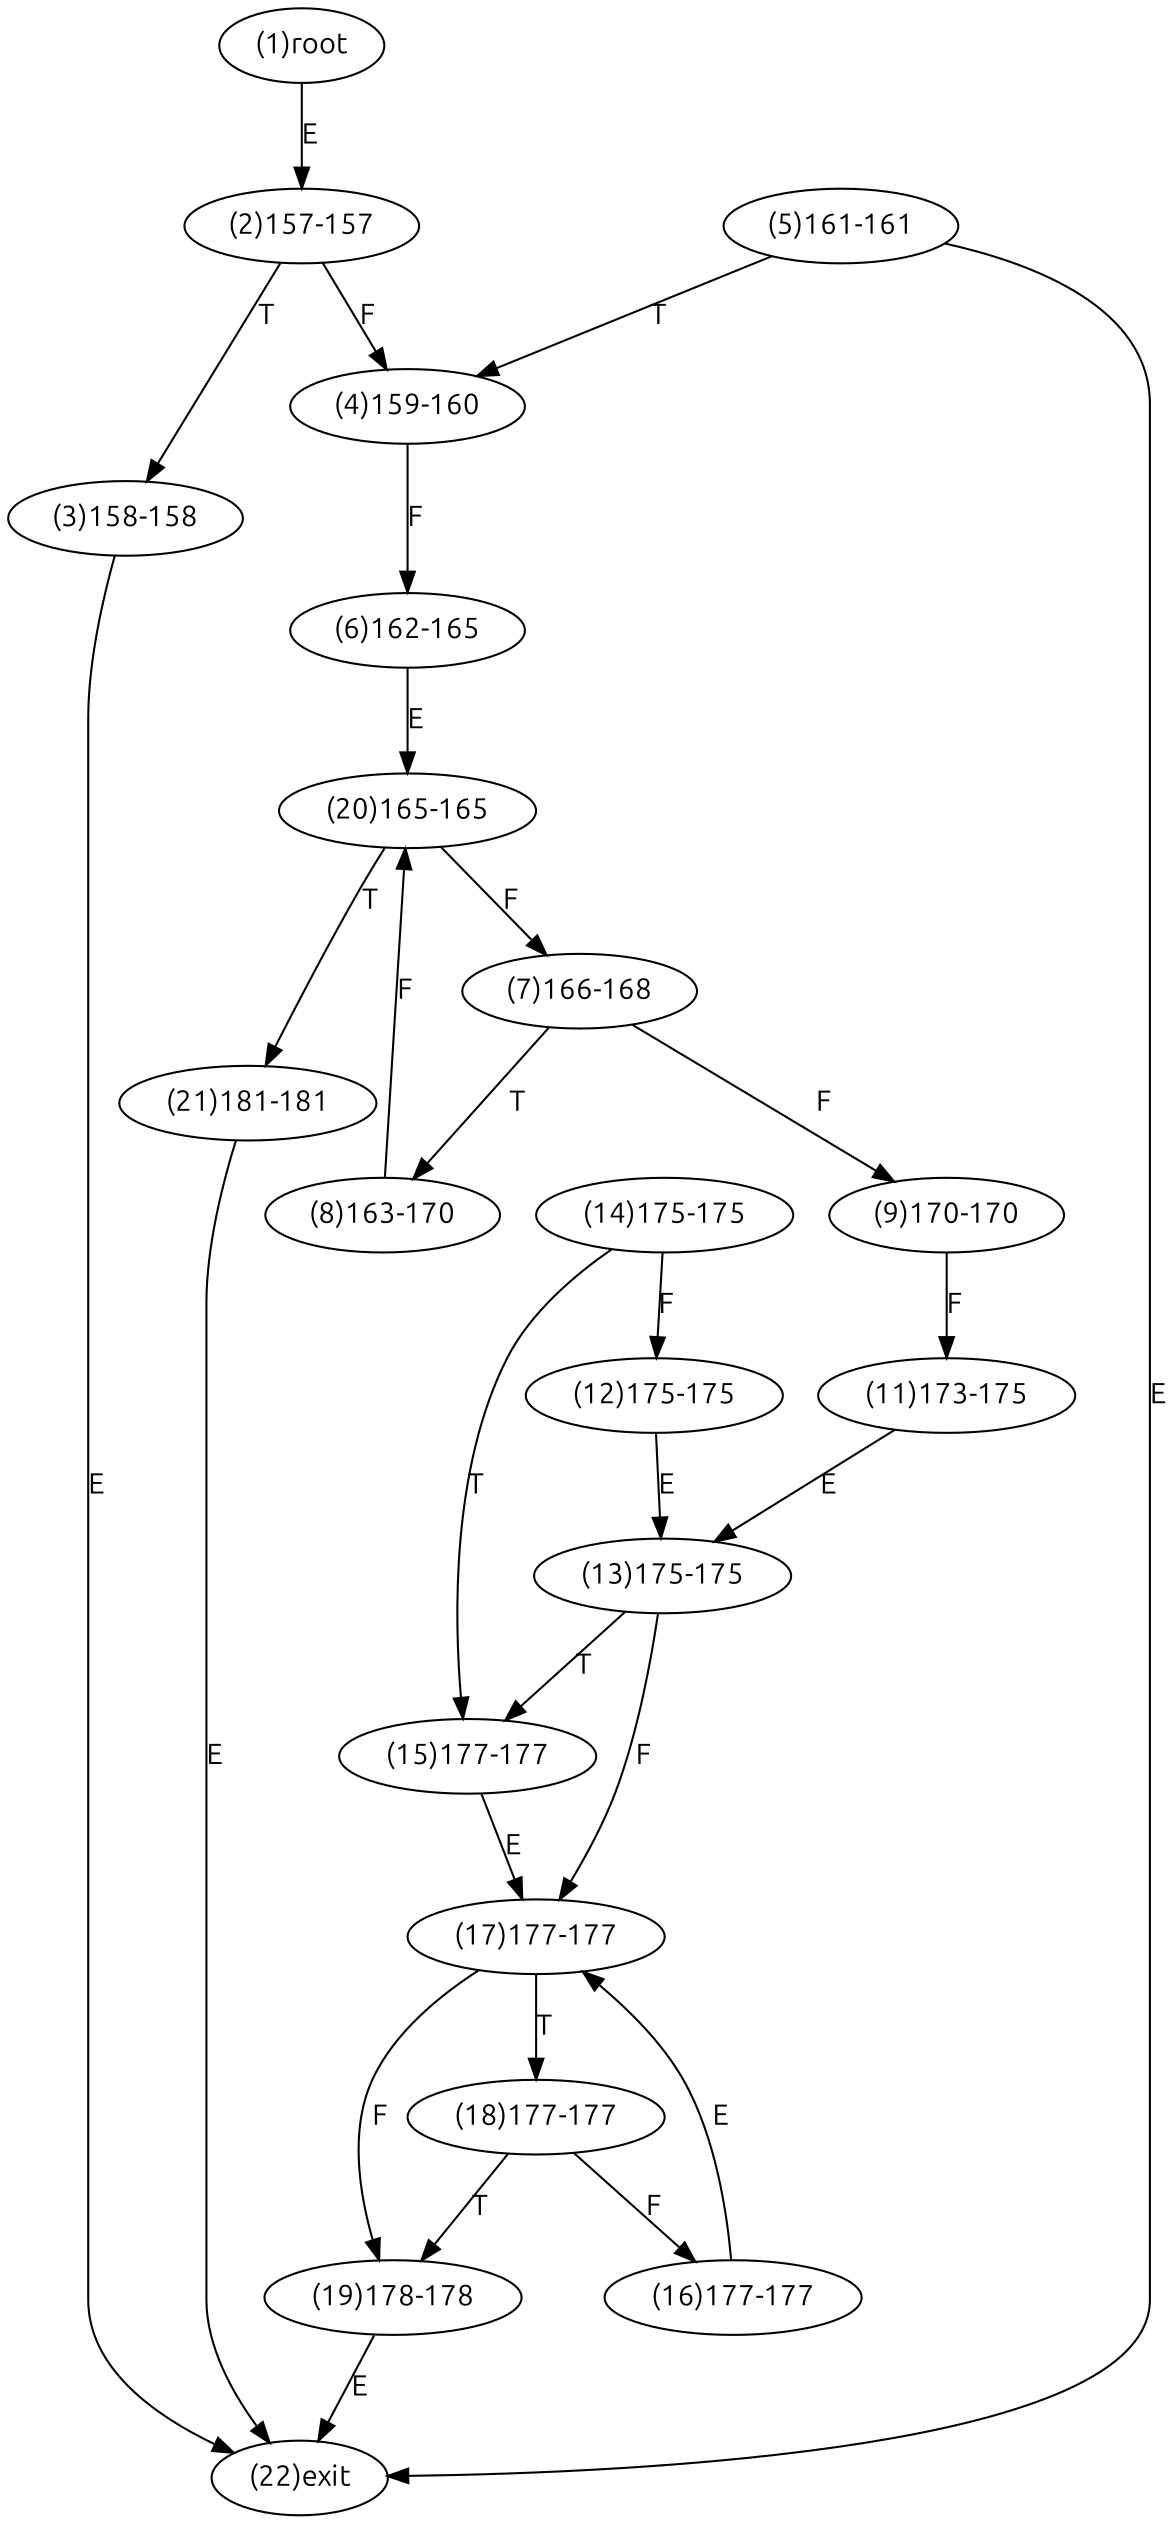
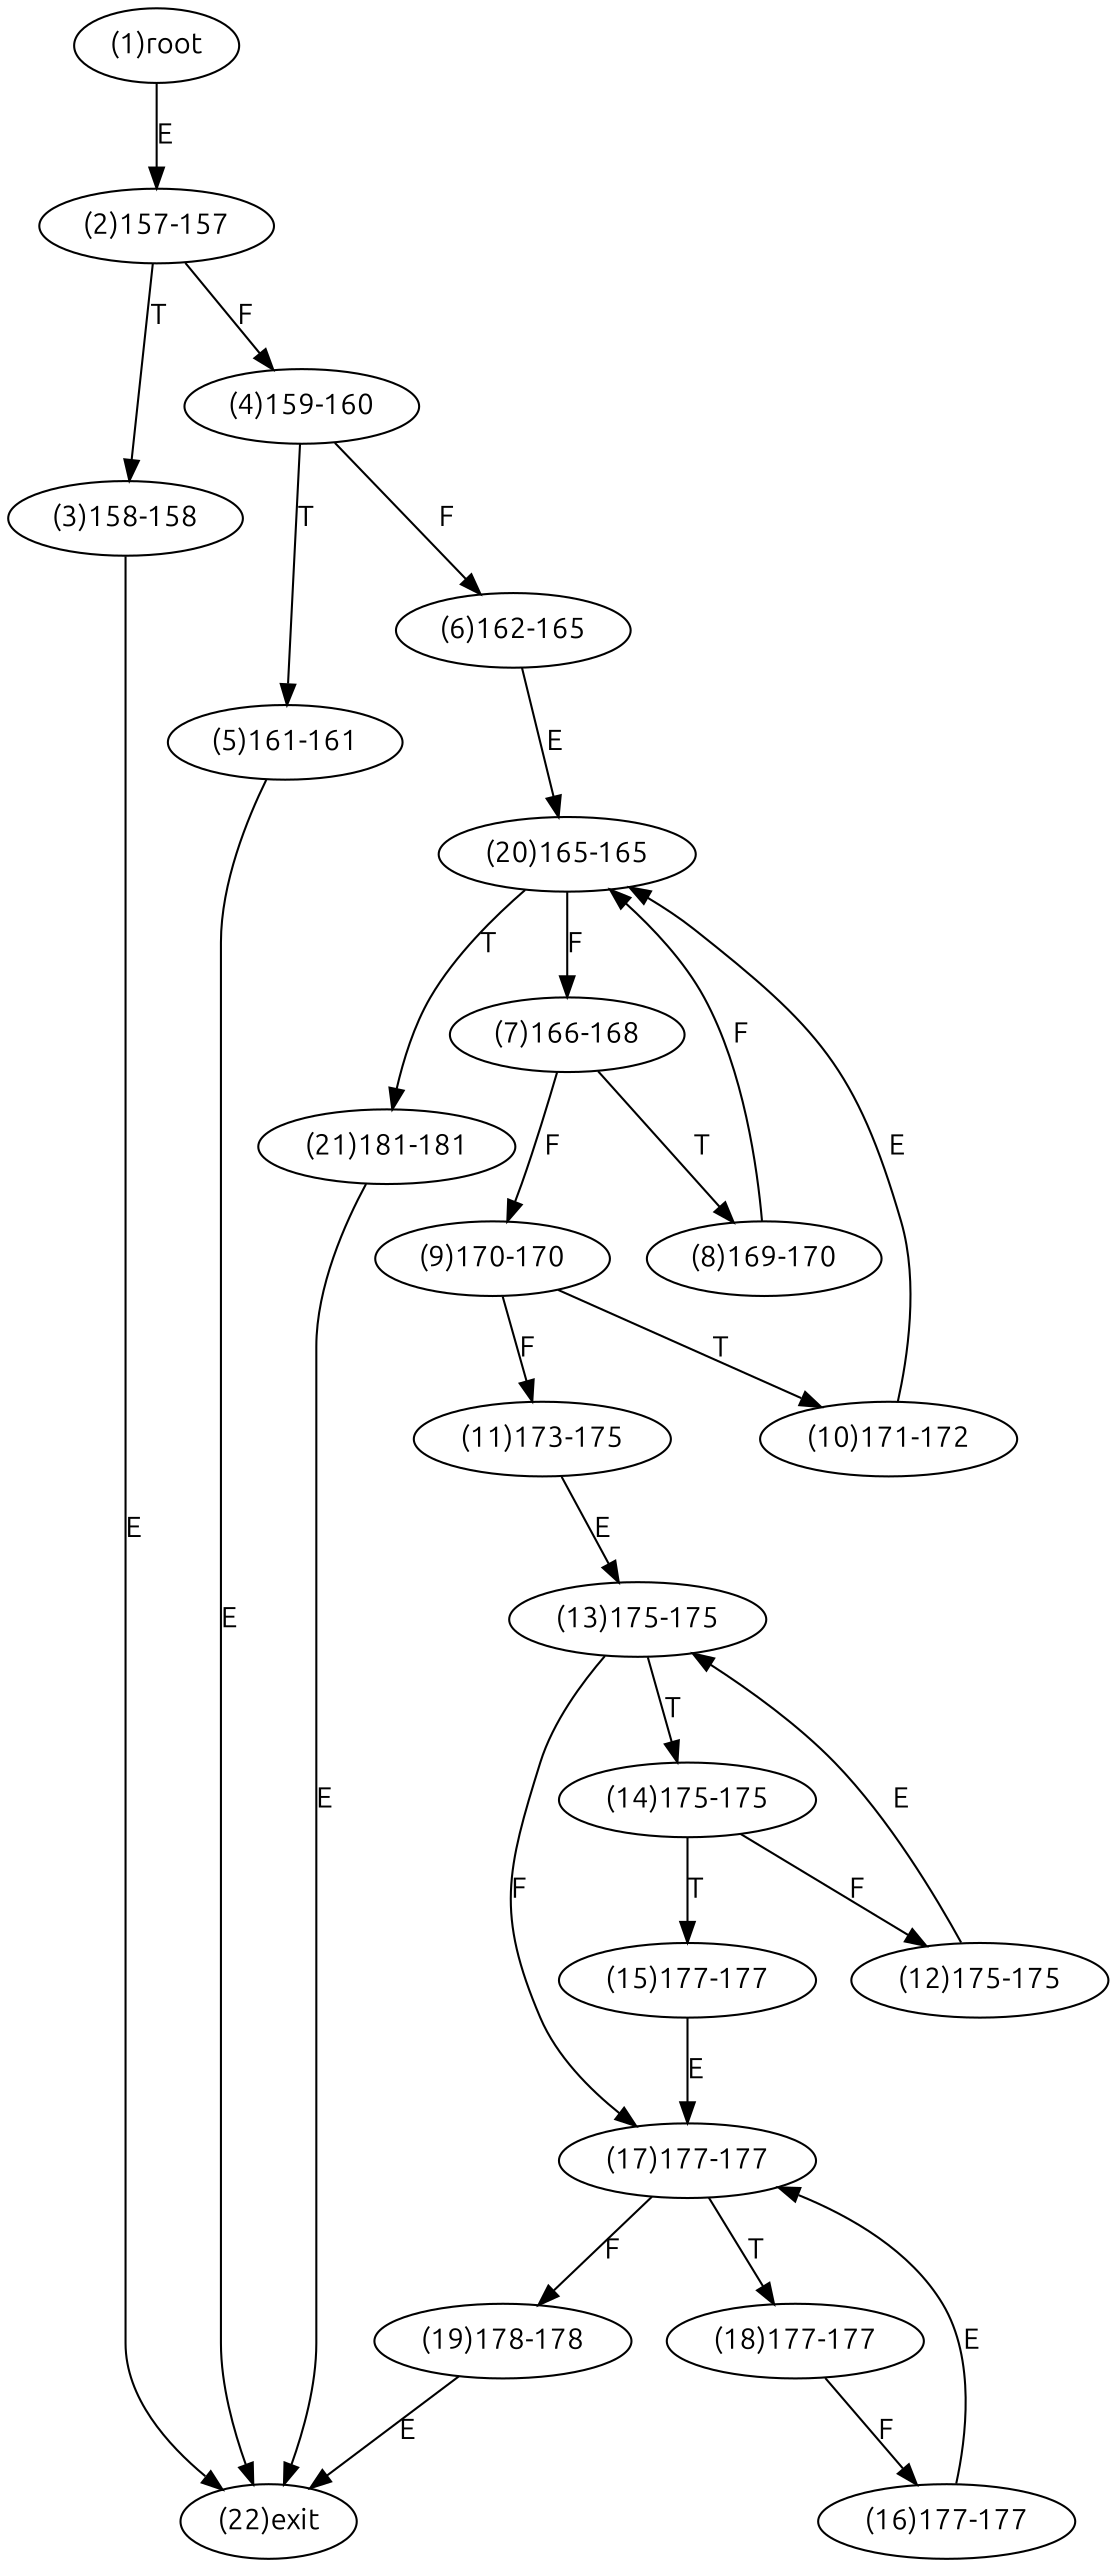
(634, 312) -> (294, 564)
(383, 1215) -> (764, 1259)
none -> (889, 1439)
(573, 1659) -> (660, 1700)
(471, 2199) -> none
